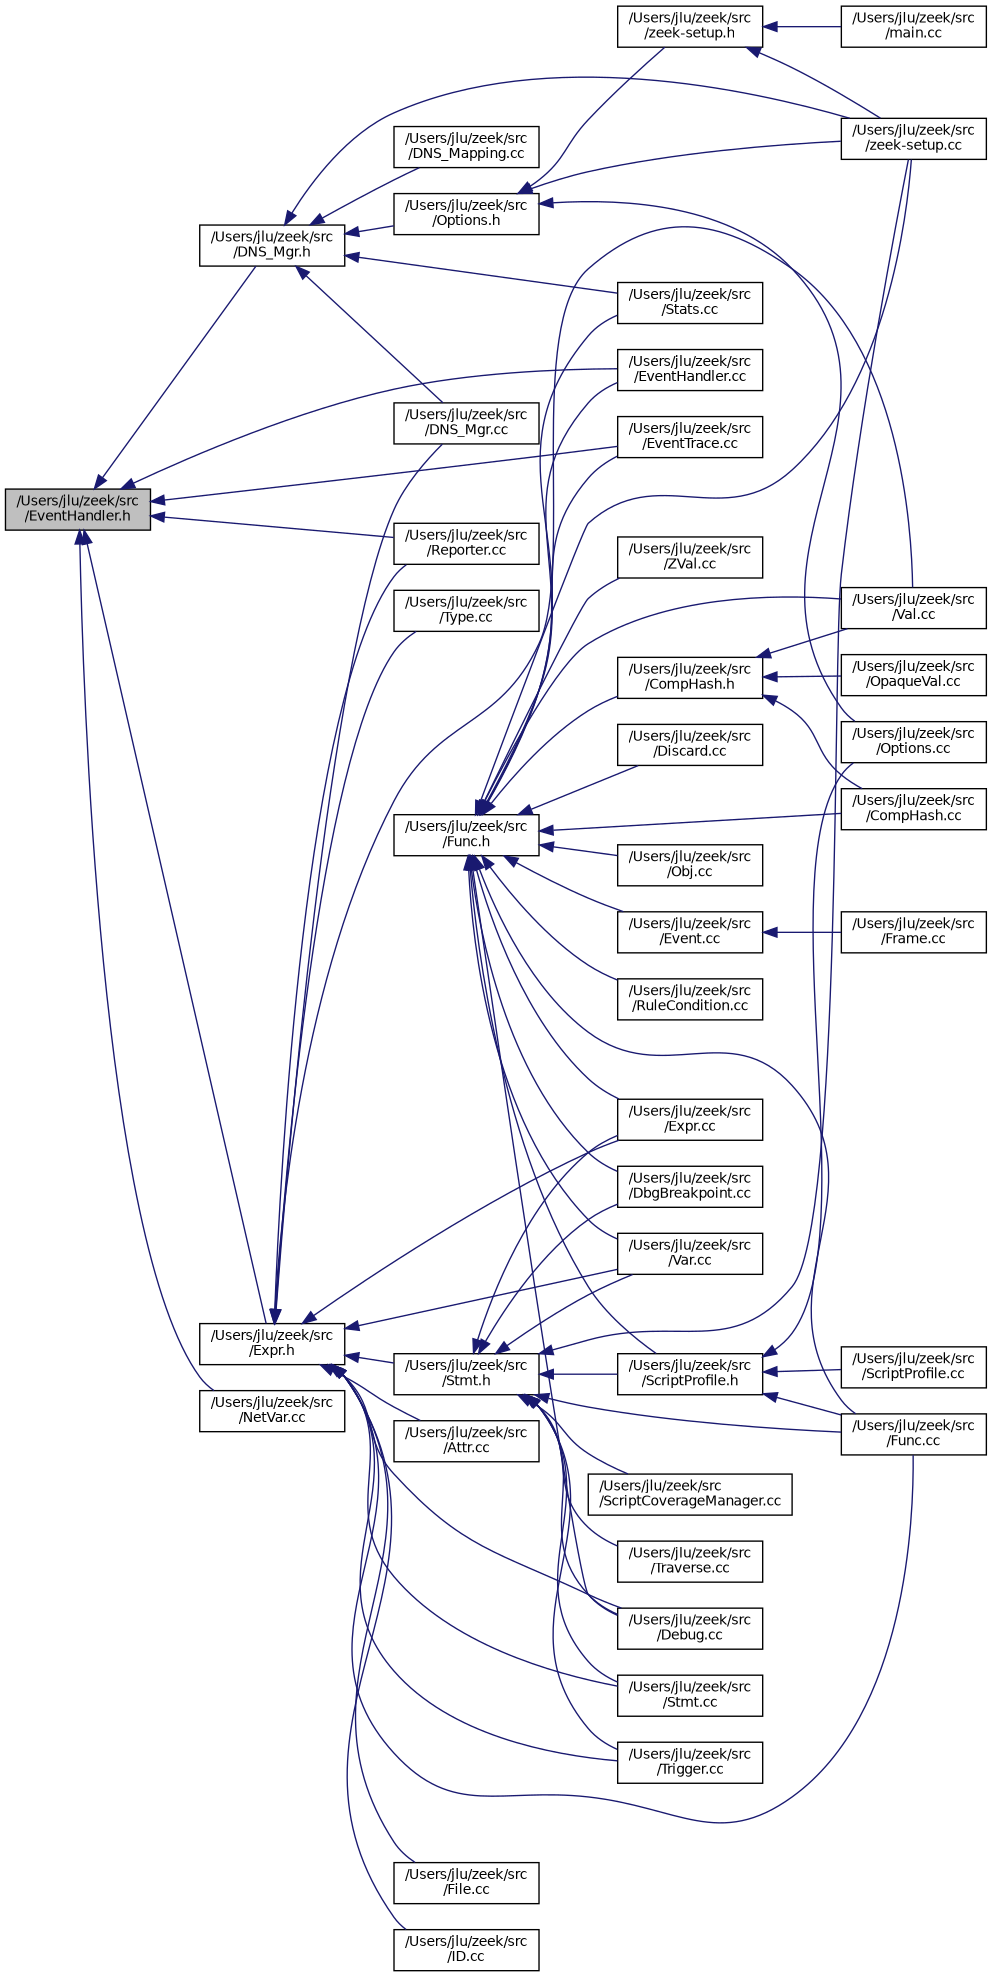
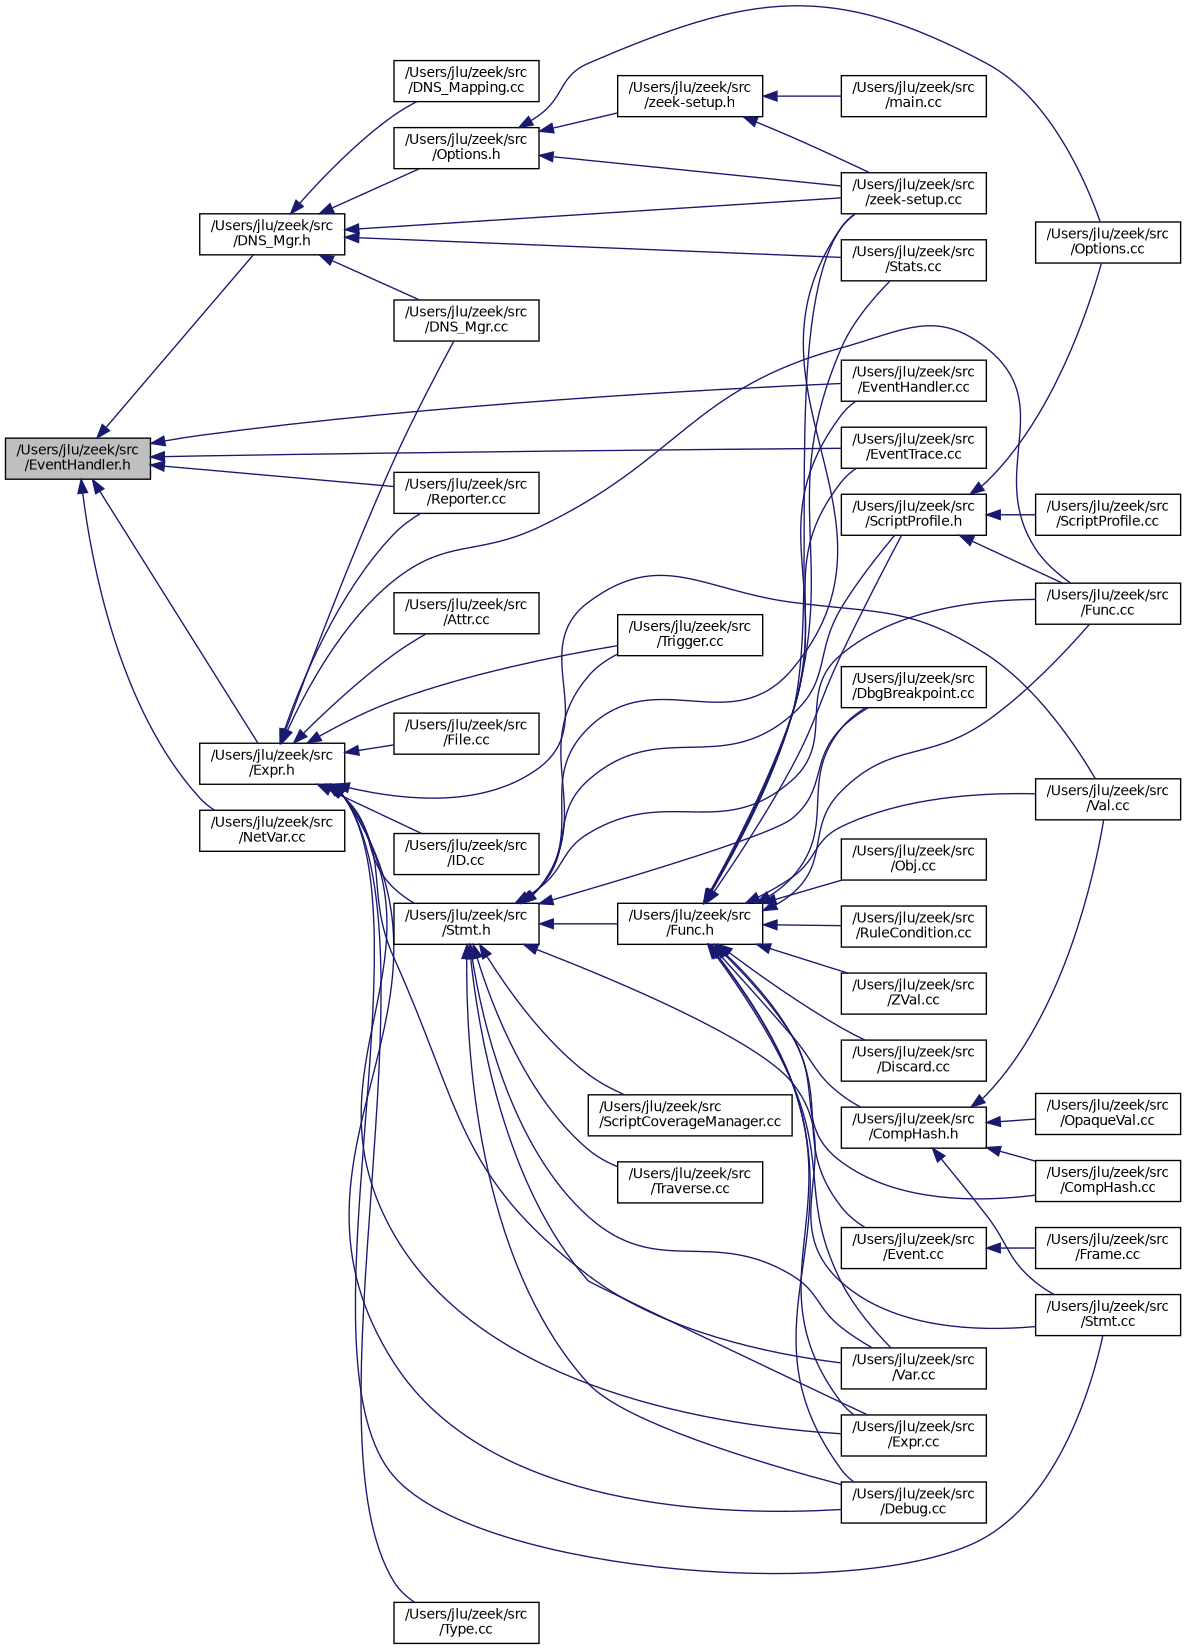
none -> (585, 924)
none -> (996, 1229)
